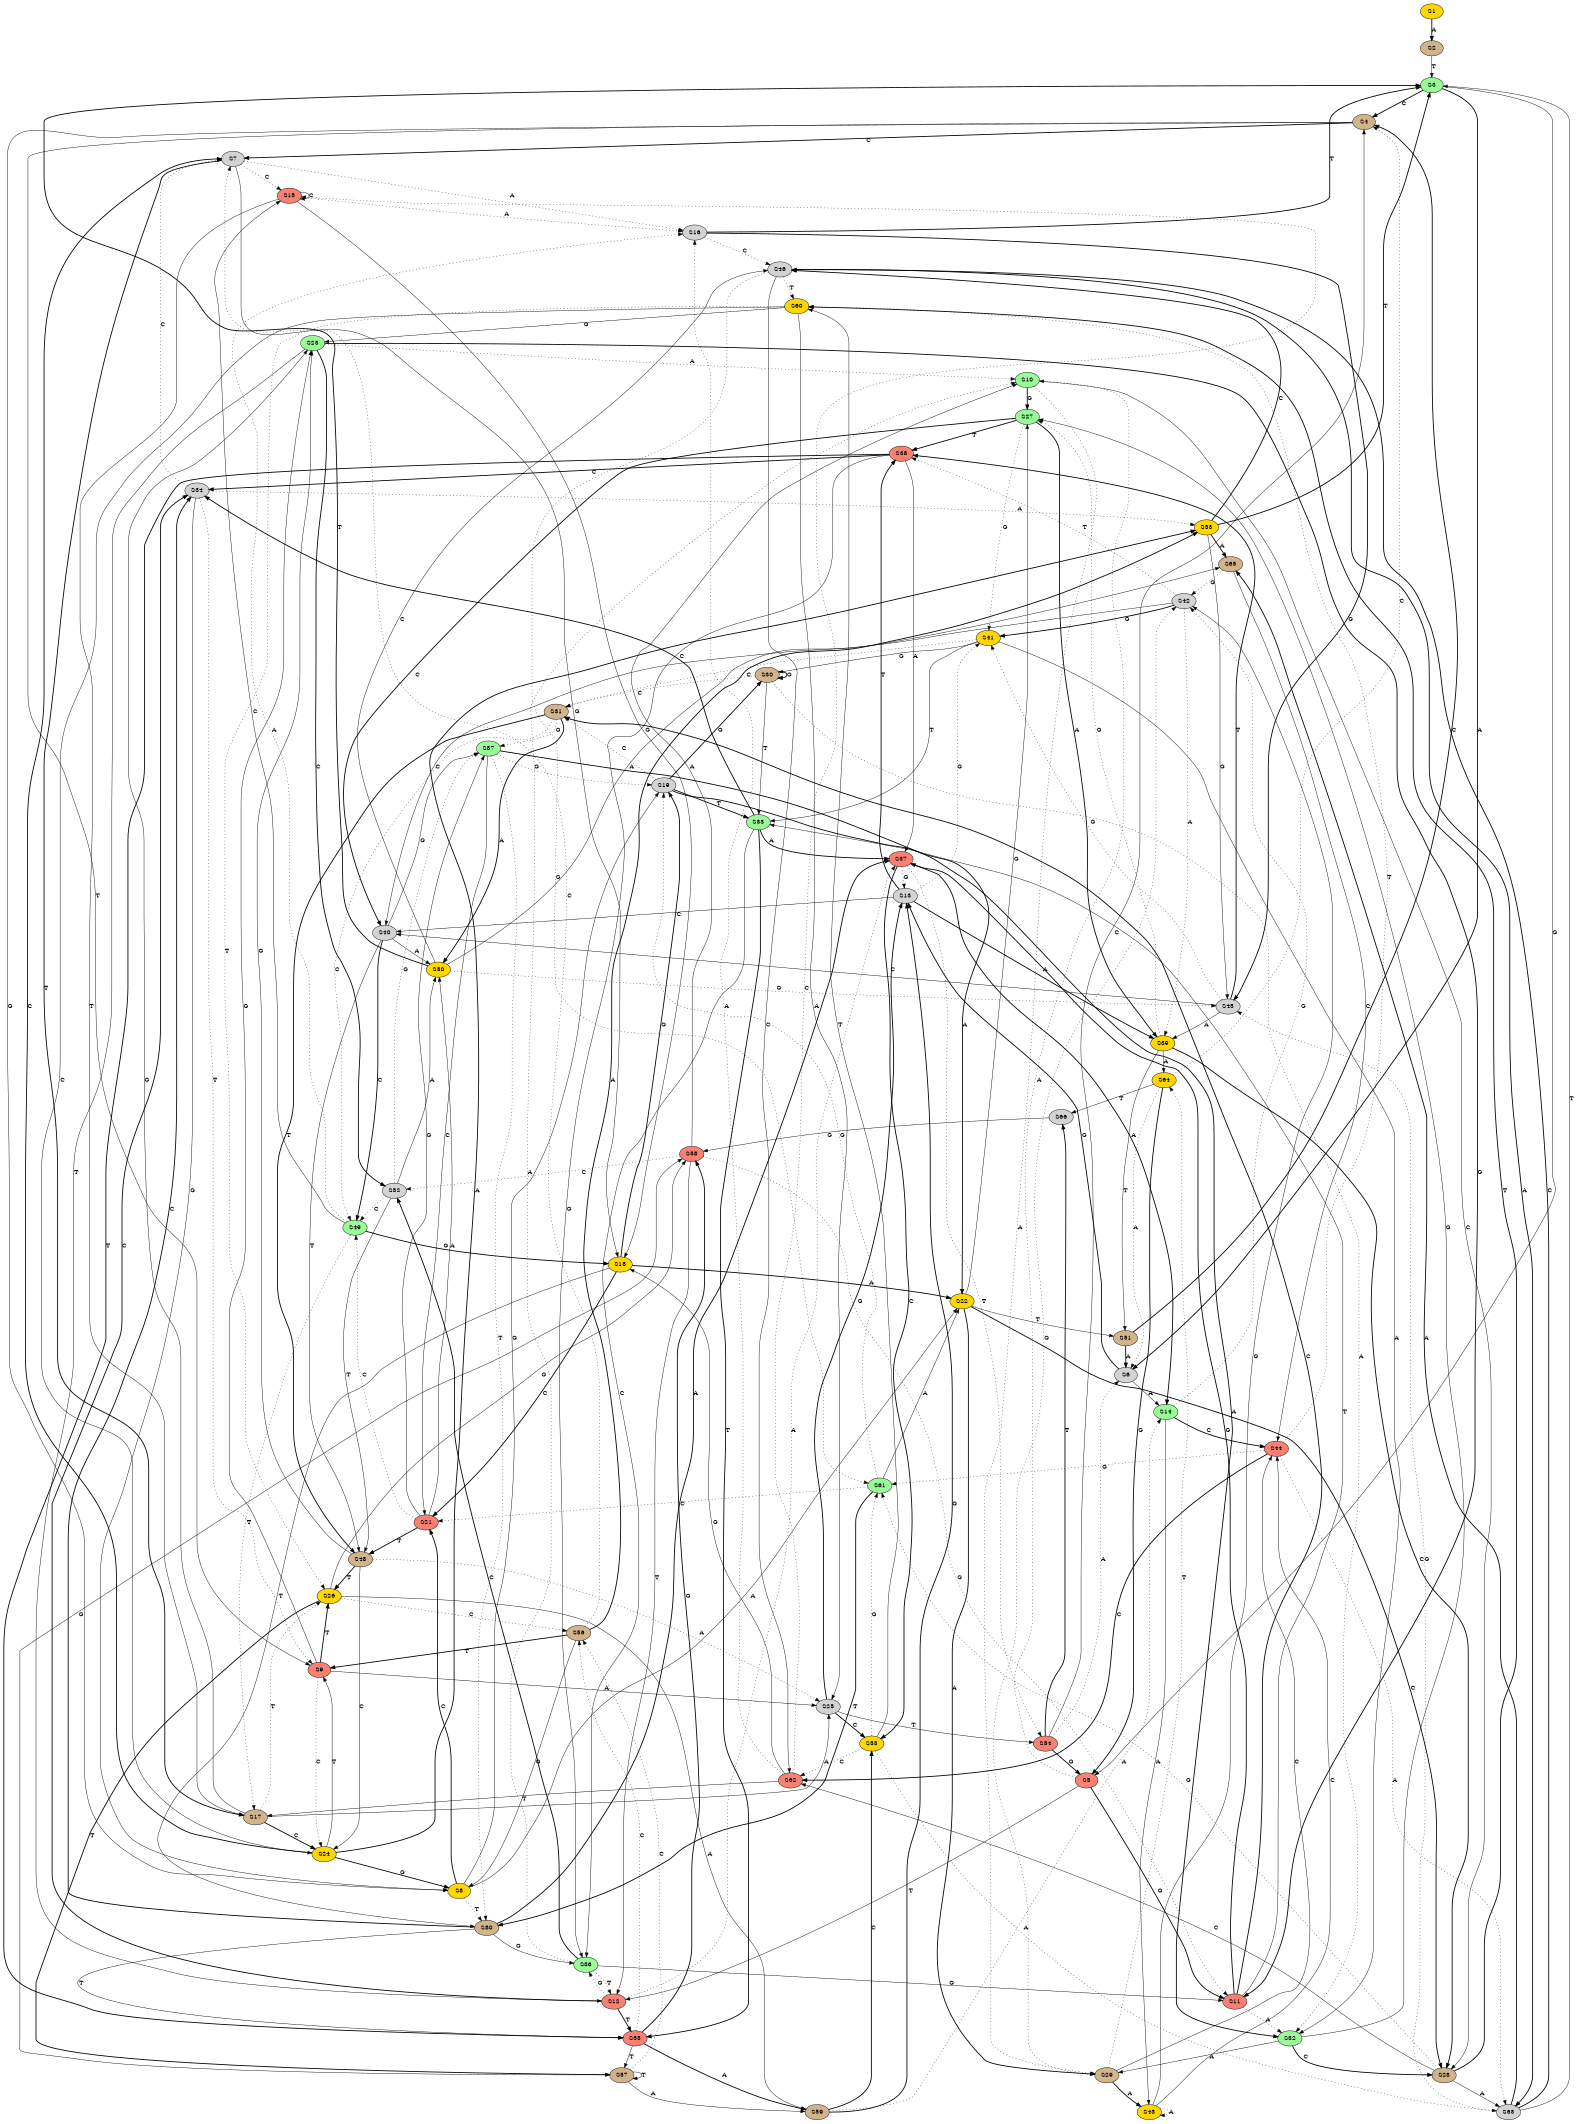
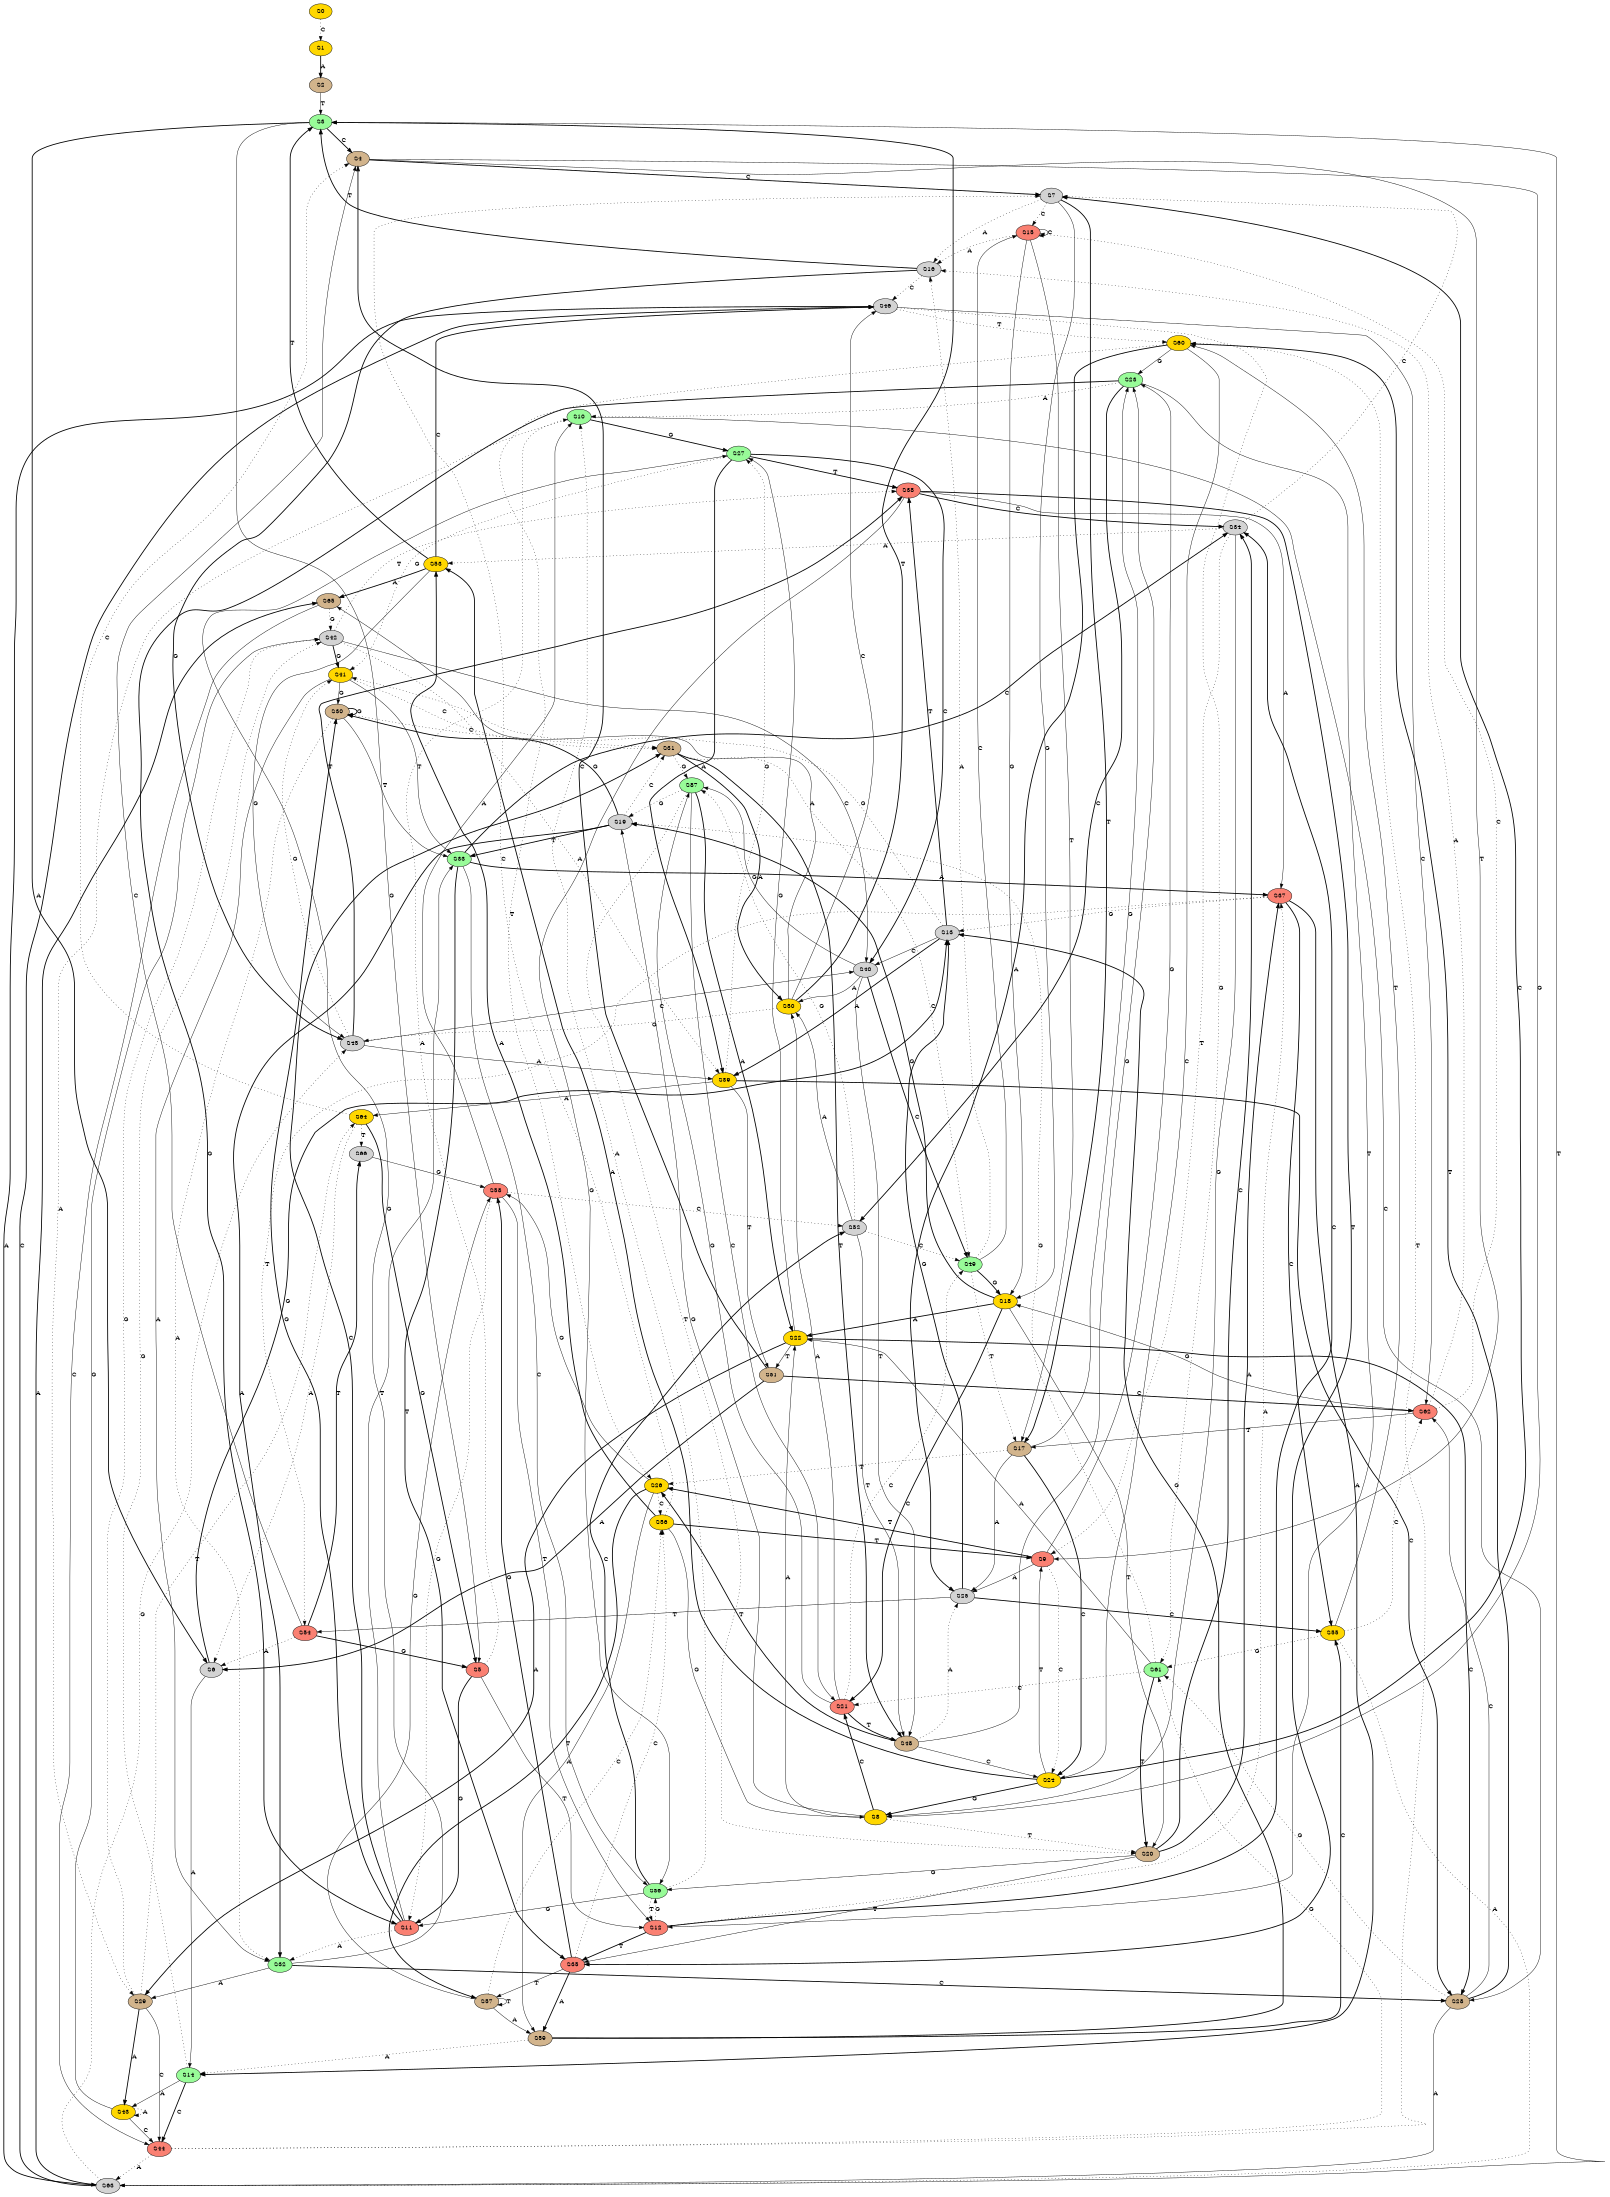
none -> (321, 11)
(814, 1008) -> (1018, 940)
(1115, 1098) -> (361, 1133)
(1211, 1361) -> (286, 1330)
(579, 1633) -> (662, 1522)
(1101, 1705) -> (1096, 1393)
(487, 1928) -> (1148, 1854)
